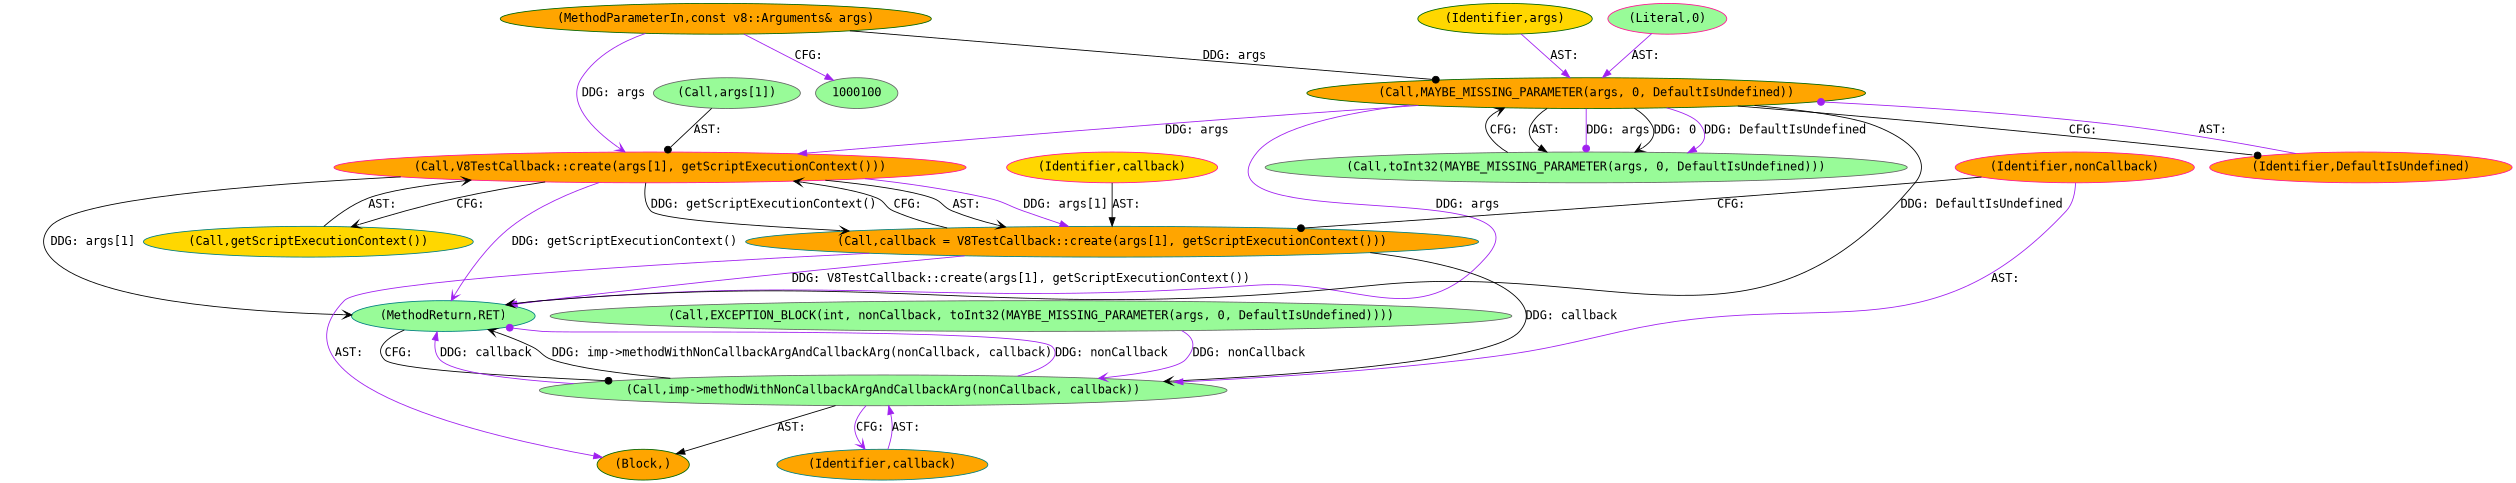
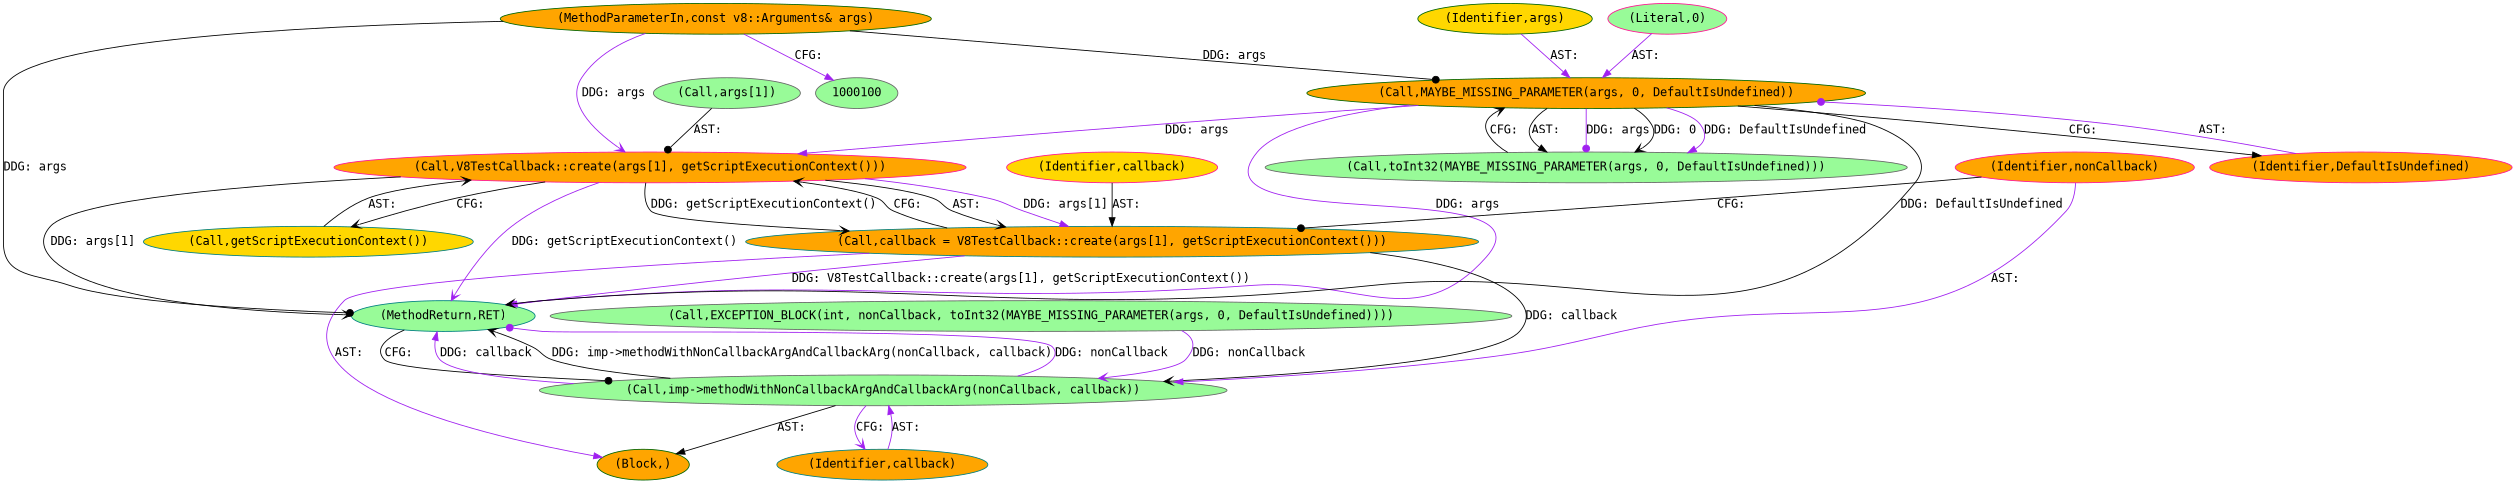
none -> (3, 93)
(1995, 129) -> (1995, 129)
